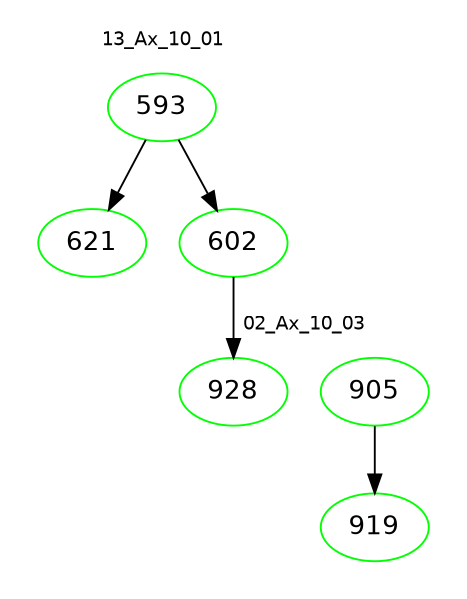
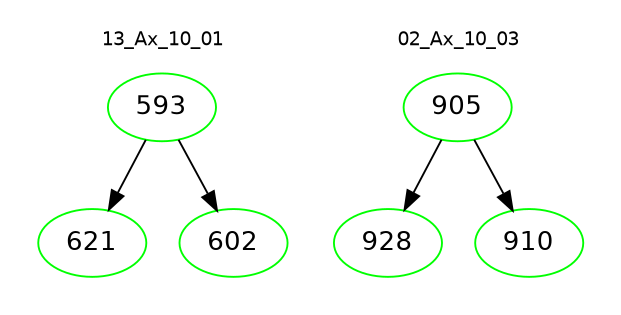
(234, 318) -> (427, 166)
(375, 527) -> (529, 243)
